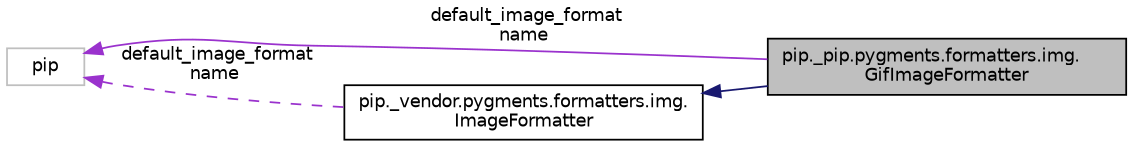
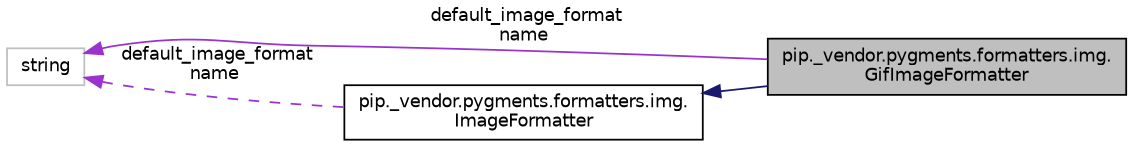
(46, 67) -> (46, 67)
(947, 67) -> (947, 67)
